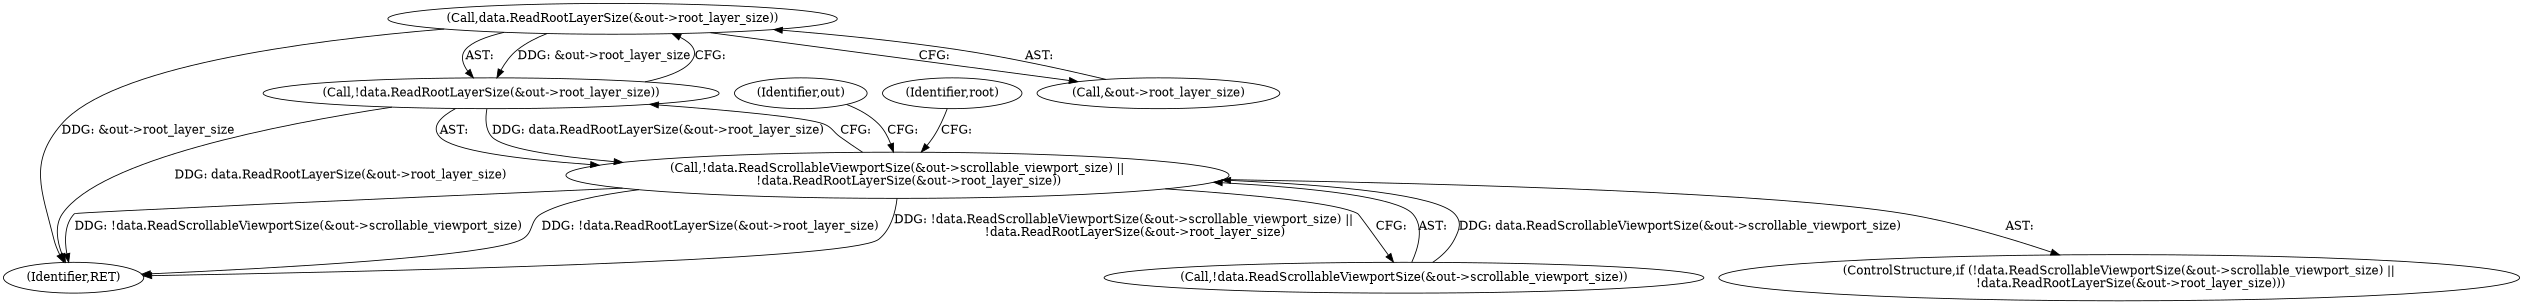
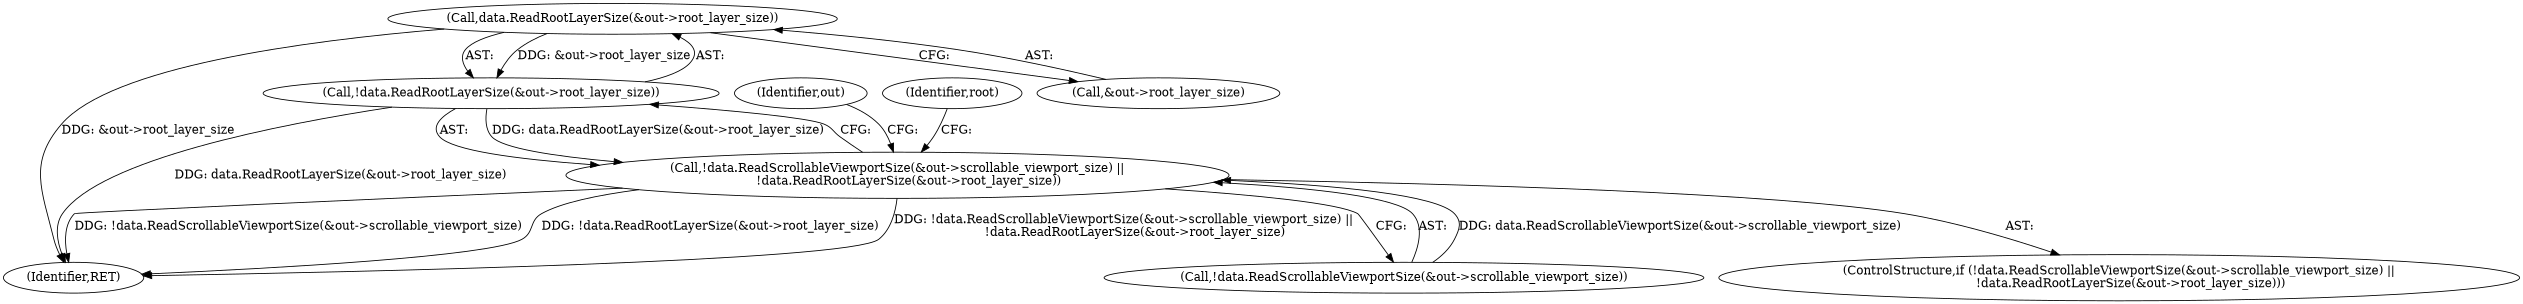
(712, 56) -> (712, 56)
